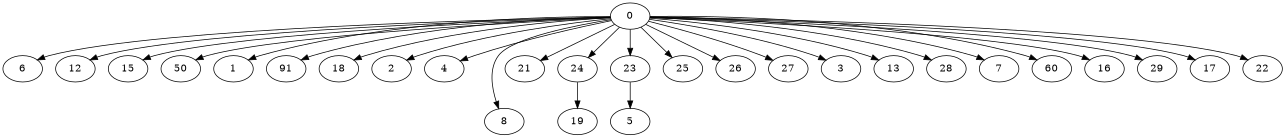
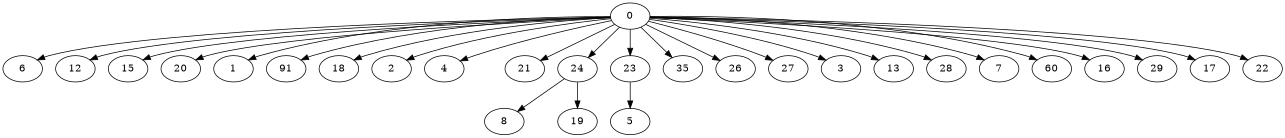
(500, 54) -> (544, 93)
(181, 69) -> (181, 69)
(683, 69) -> (683, 69)
